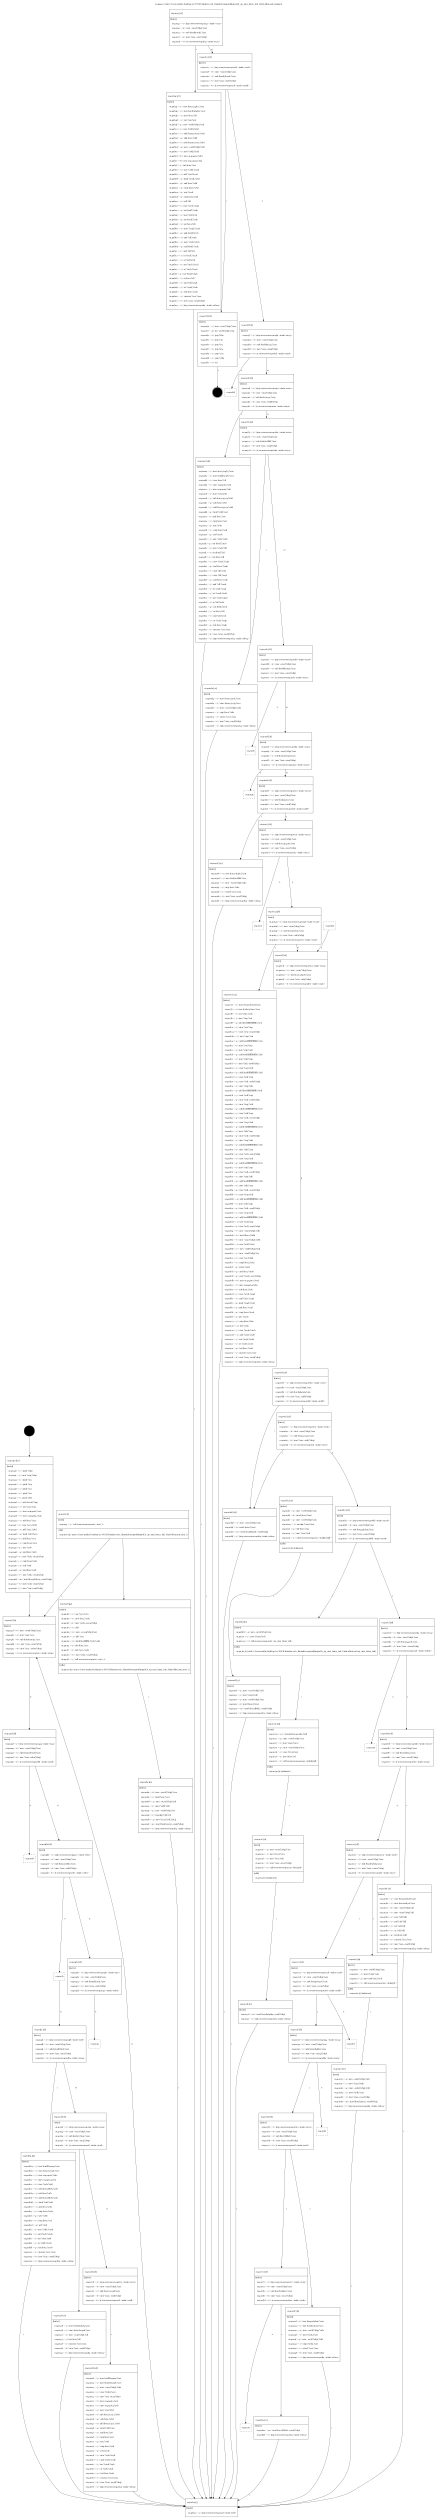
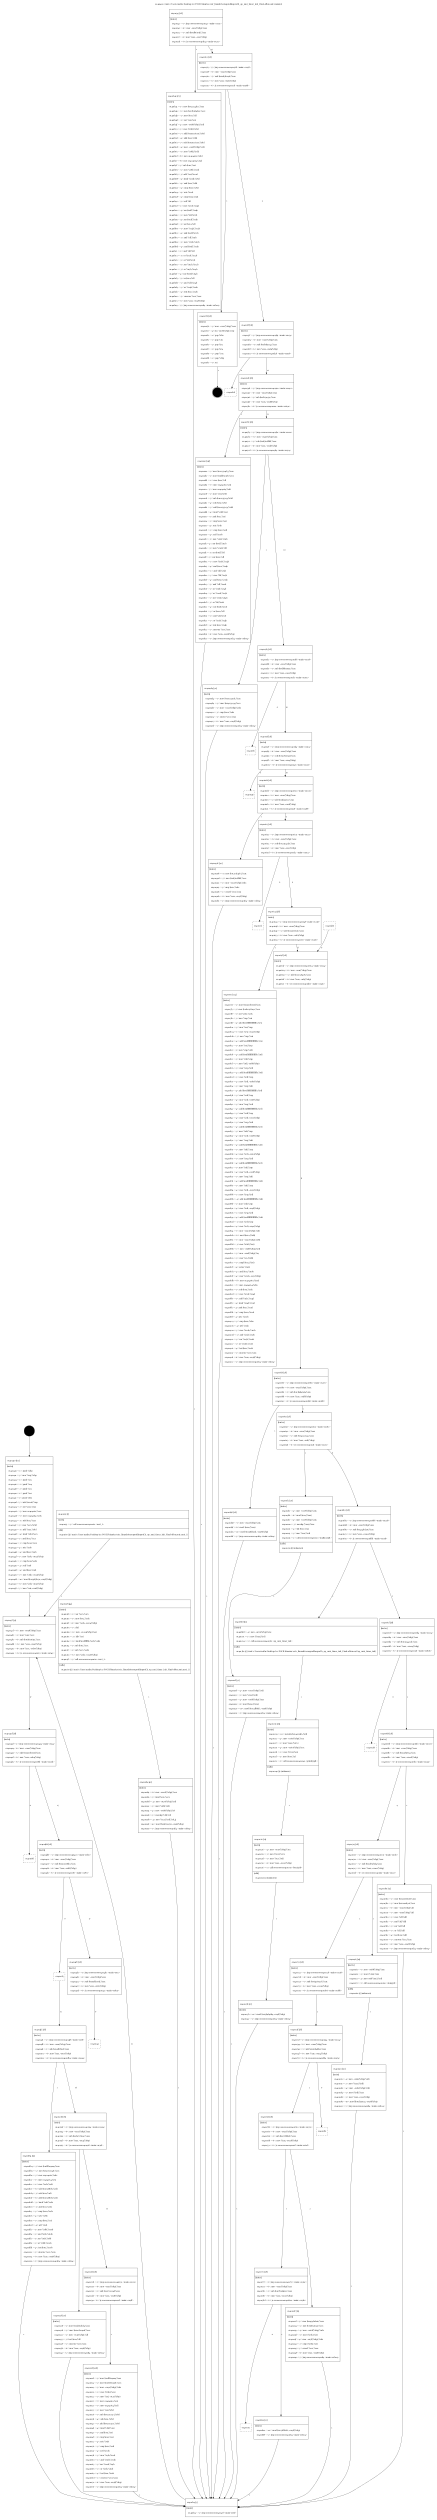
(266, 1477) -> (305, 1472)
(123, 1569) -> none
(351, 2044) -> none
